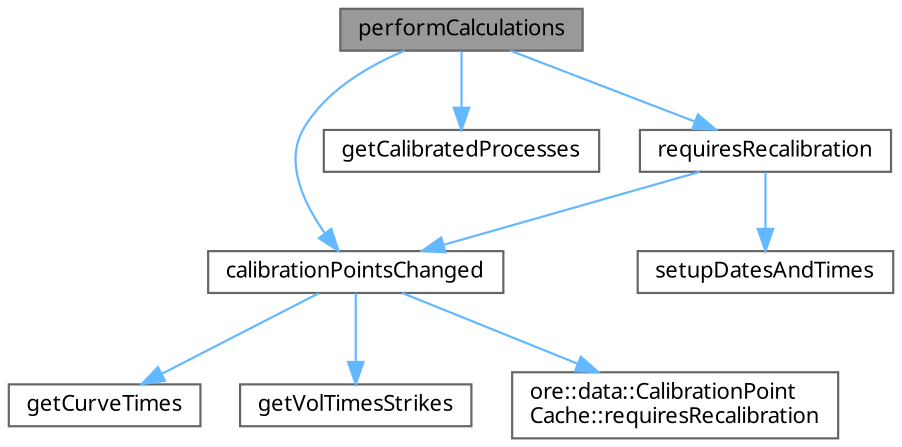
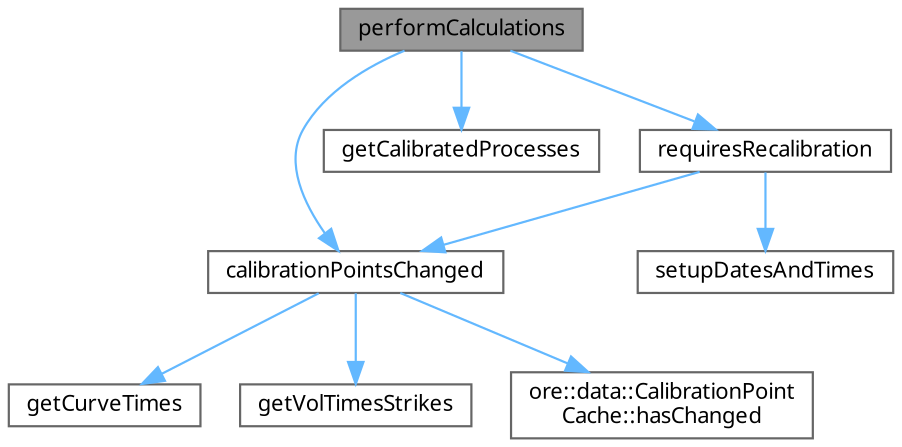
(675, 405) -> (662, 405)
